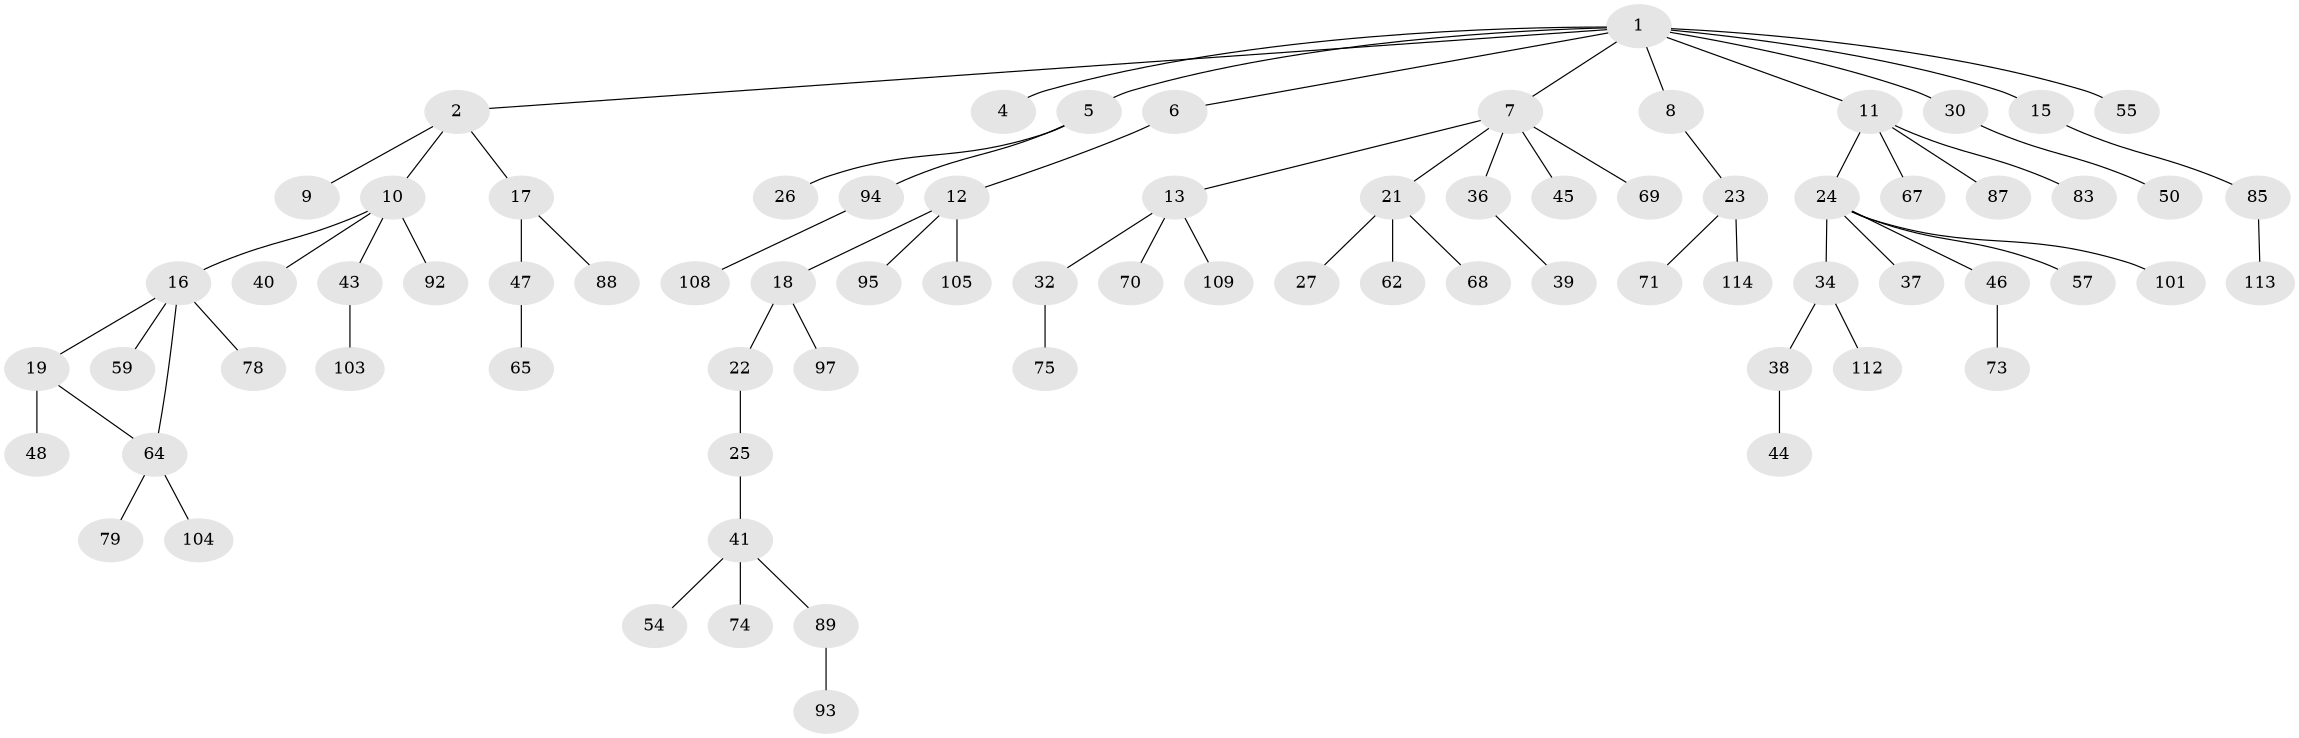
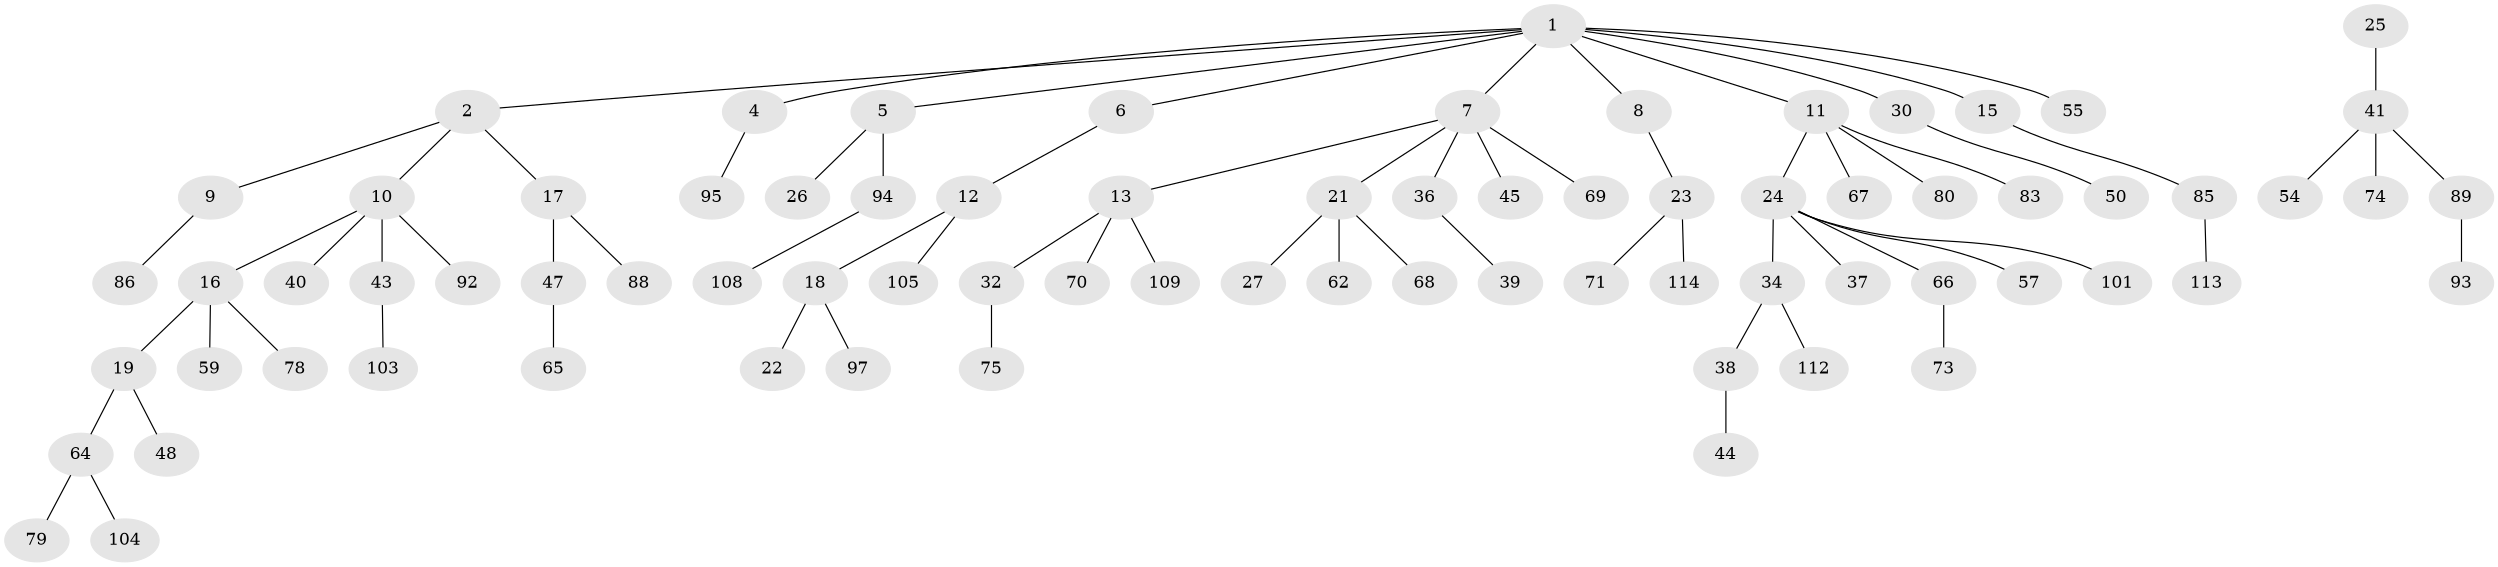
(1998, 198) -> (1945, 198)
(913, 240) -> (733, 155)
none -> (125, 283)
(1997, 283) -> (1944, 283)
(168, 369) -> none
(740, 412) -> none
